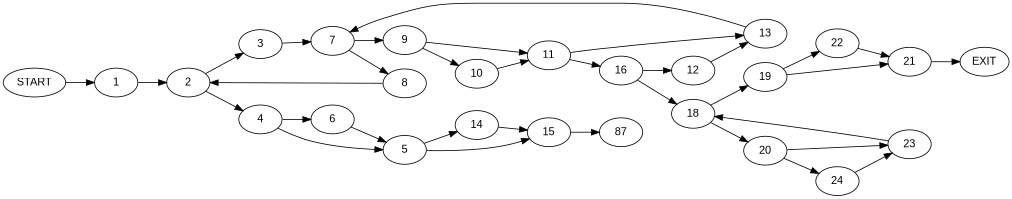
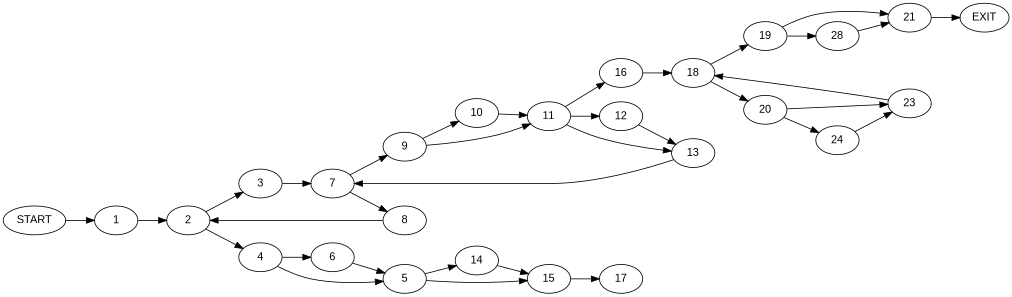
(837, 43) -> (837, 36)
(653, 71) -> (581, 116)
(621, 132) -> (621, 279)
